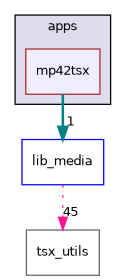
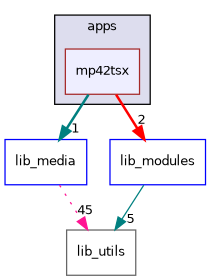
none -> (158, 162)
(63, 253) -> (101, 253)
